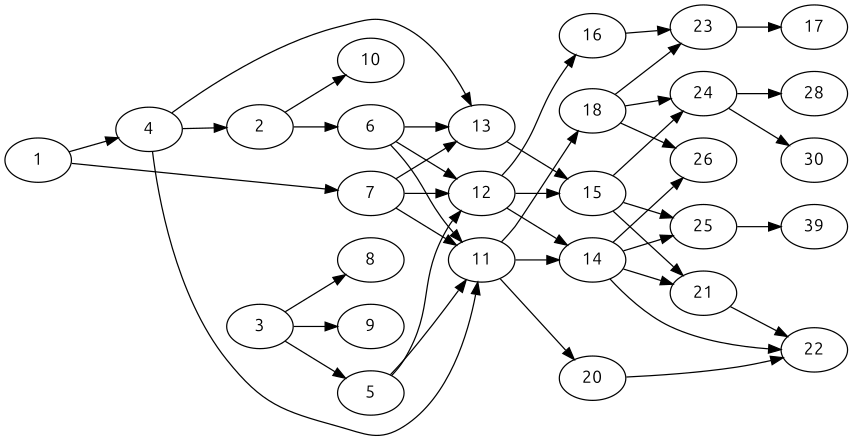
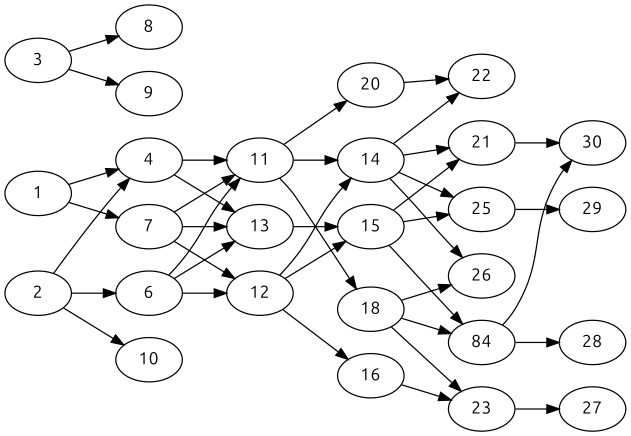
(814, 27) -> (593, 409)
(703, 94) -> (482, 342)
(198, 128) -> (86, 230)
(814, 227) -> (593, 209)
(753, 319) -> (531, 143)
(371, 393) -> none
